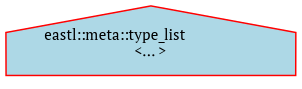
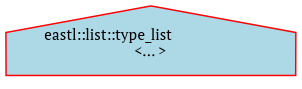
(151, 44) -> (151, 44)
